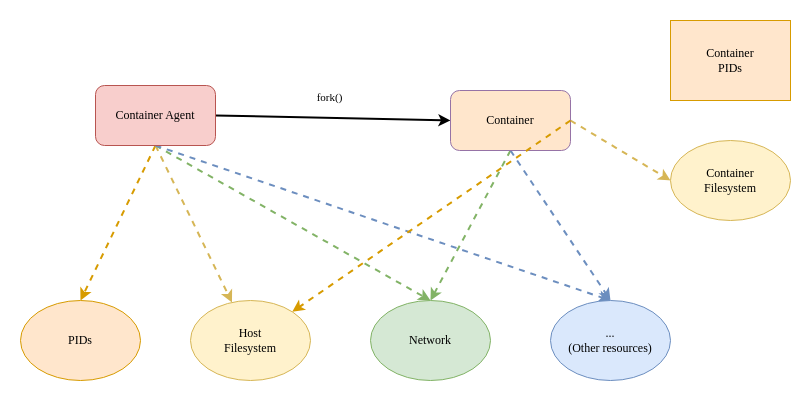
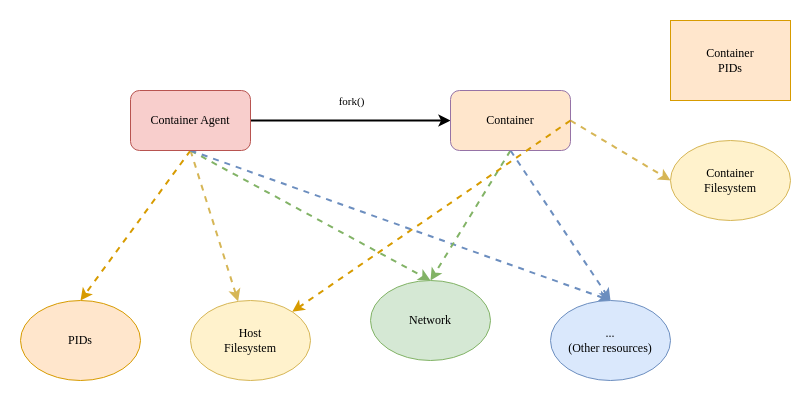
(156, 116) -> (191, 121)
(431, 341) -> (431, 321)
